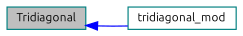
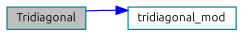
(113, 26) -> (101, 10)
